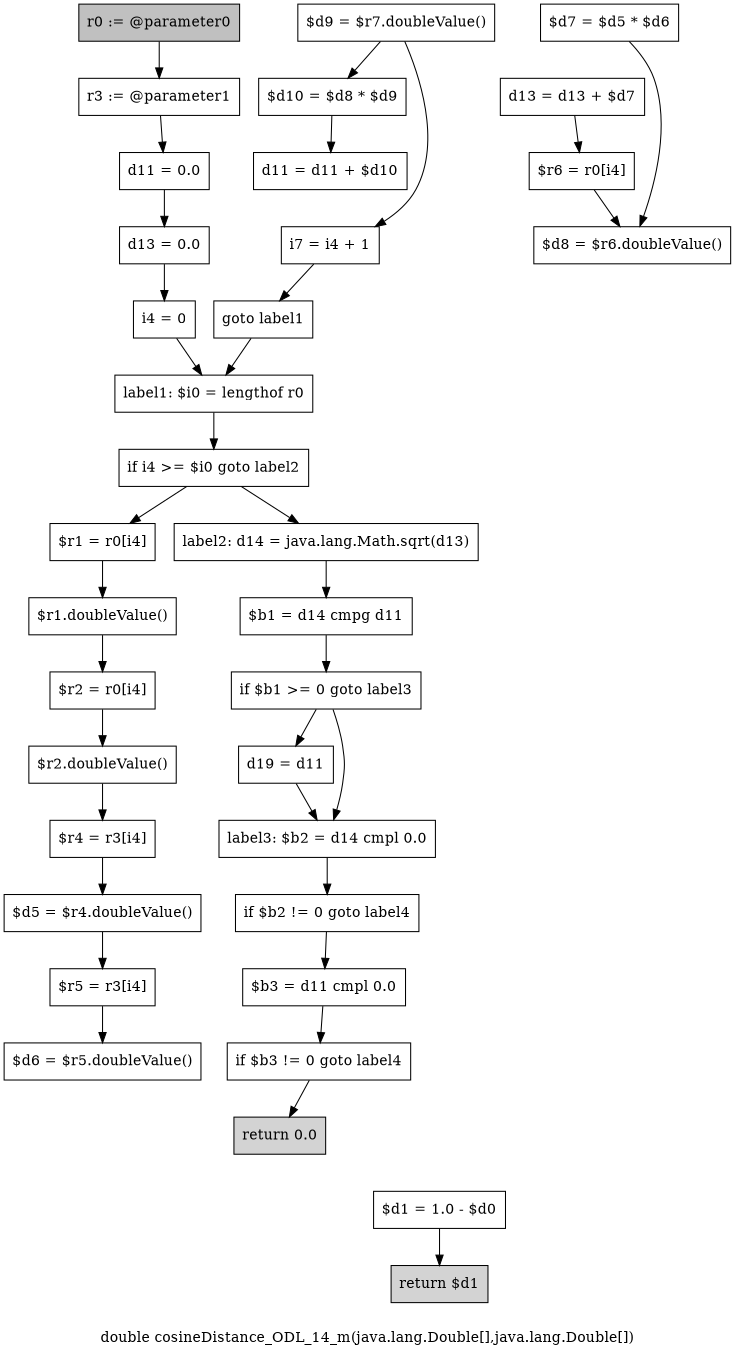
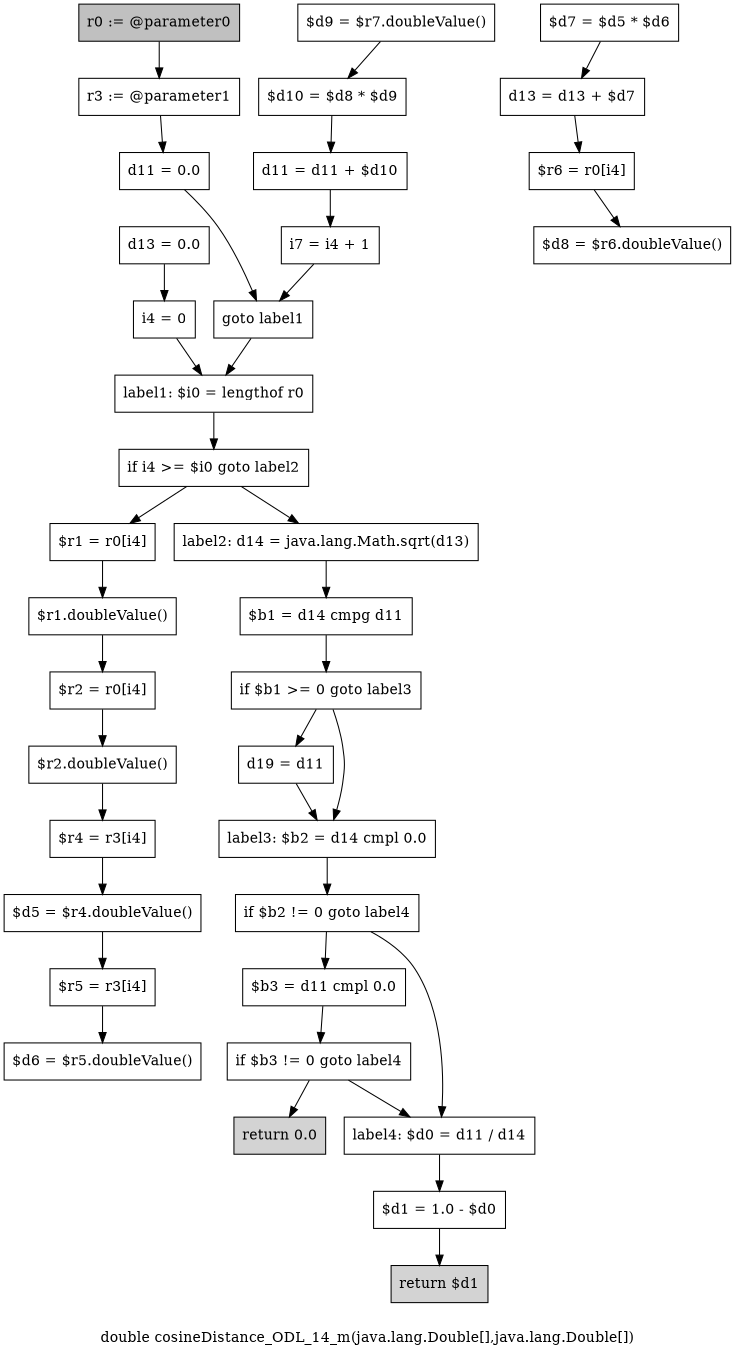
(661, 126) -> (593, 55)
(427, 137) -> (330, 203)
(164, 203) -> (224, 236)
none -> (440, 1136)
